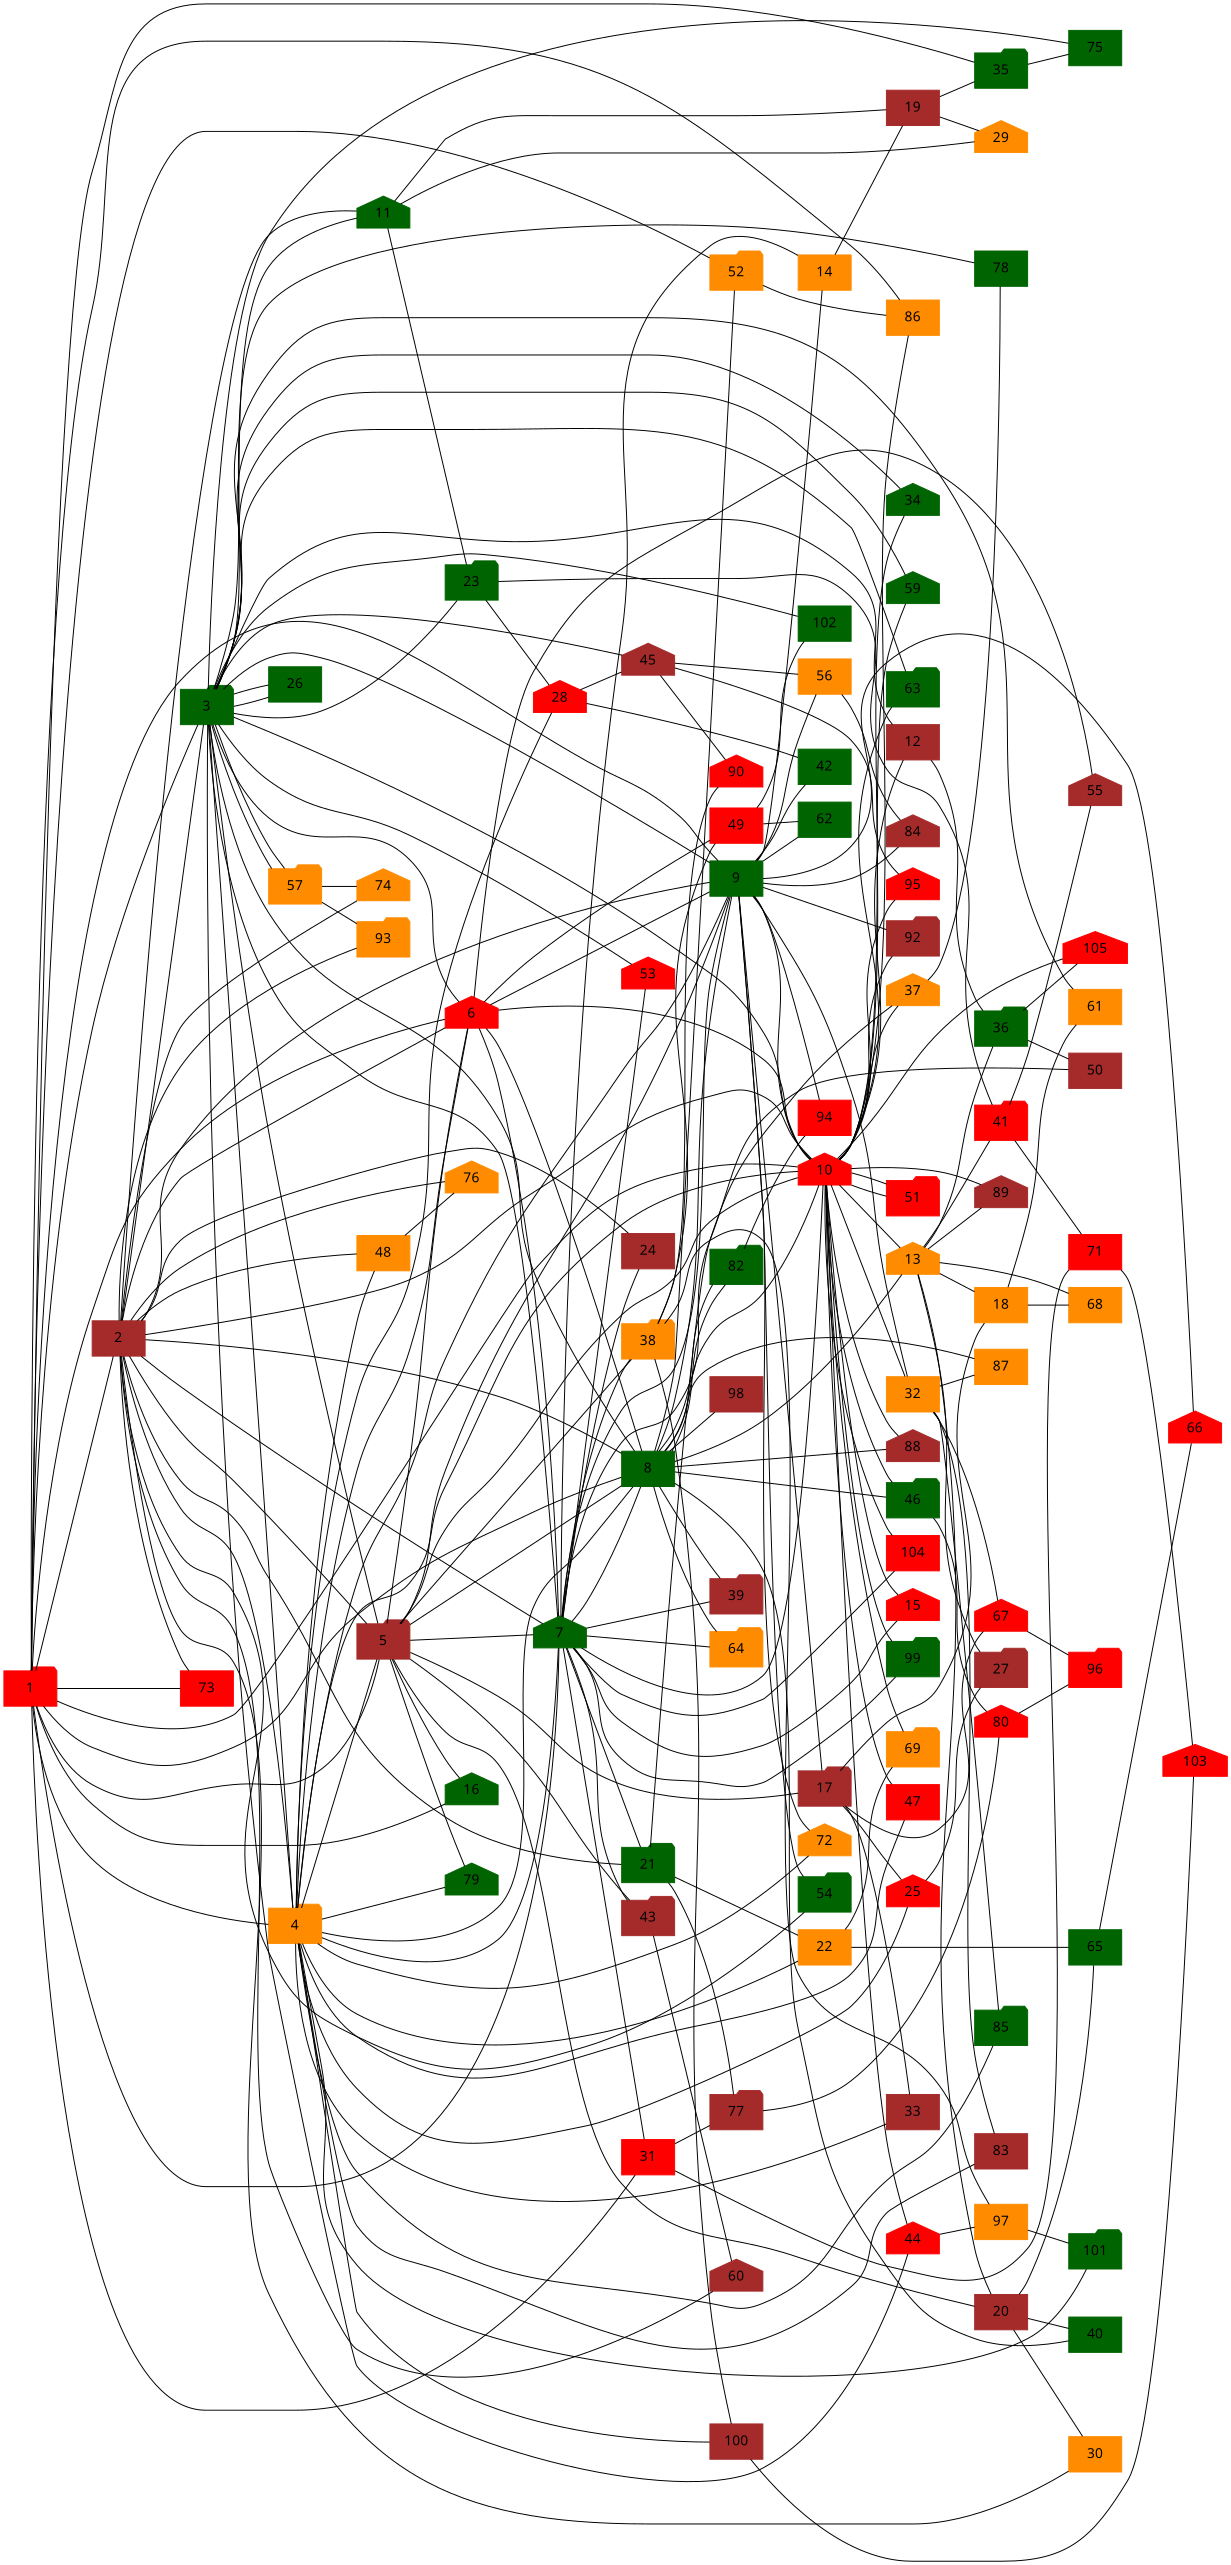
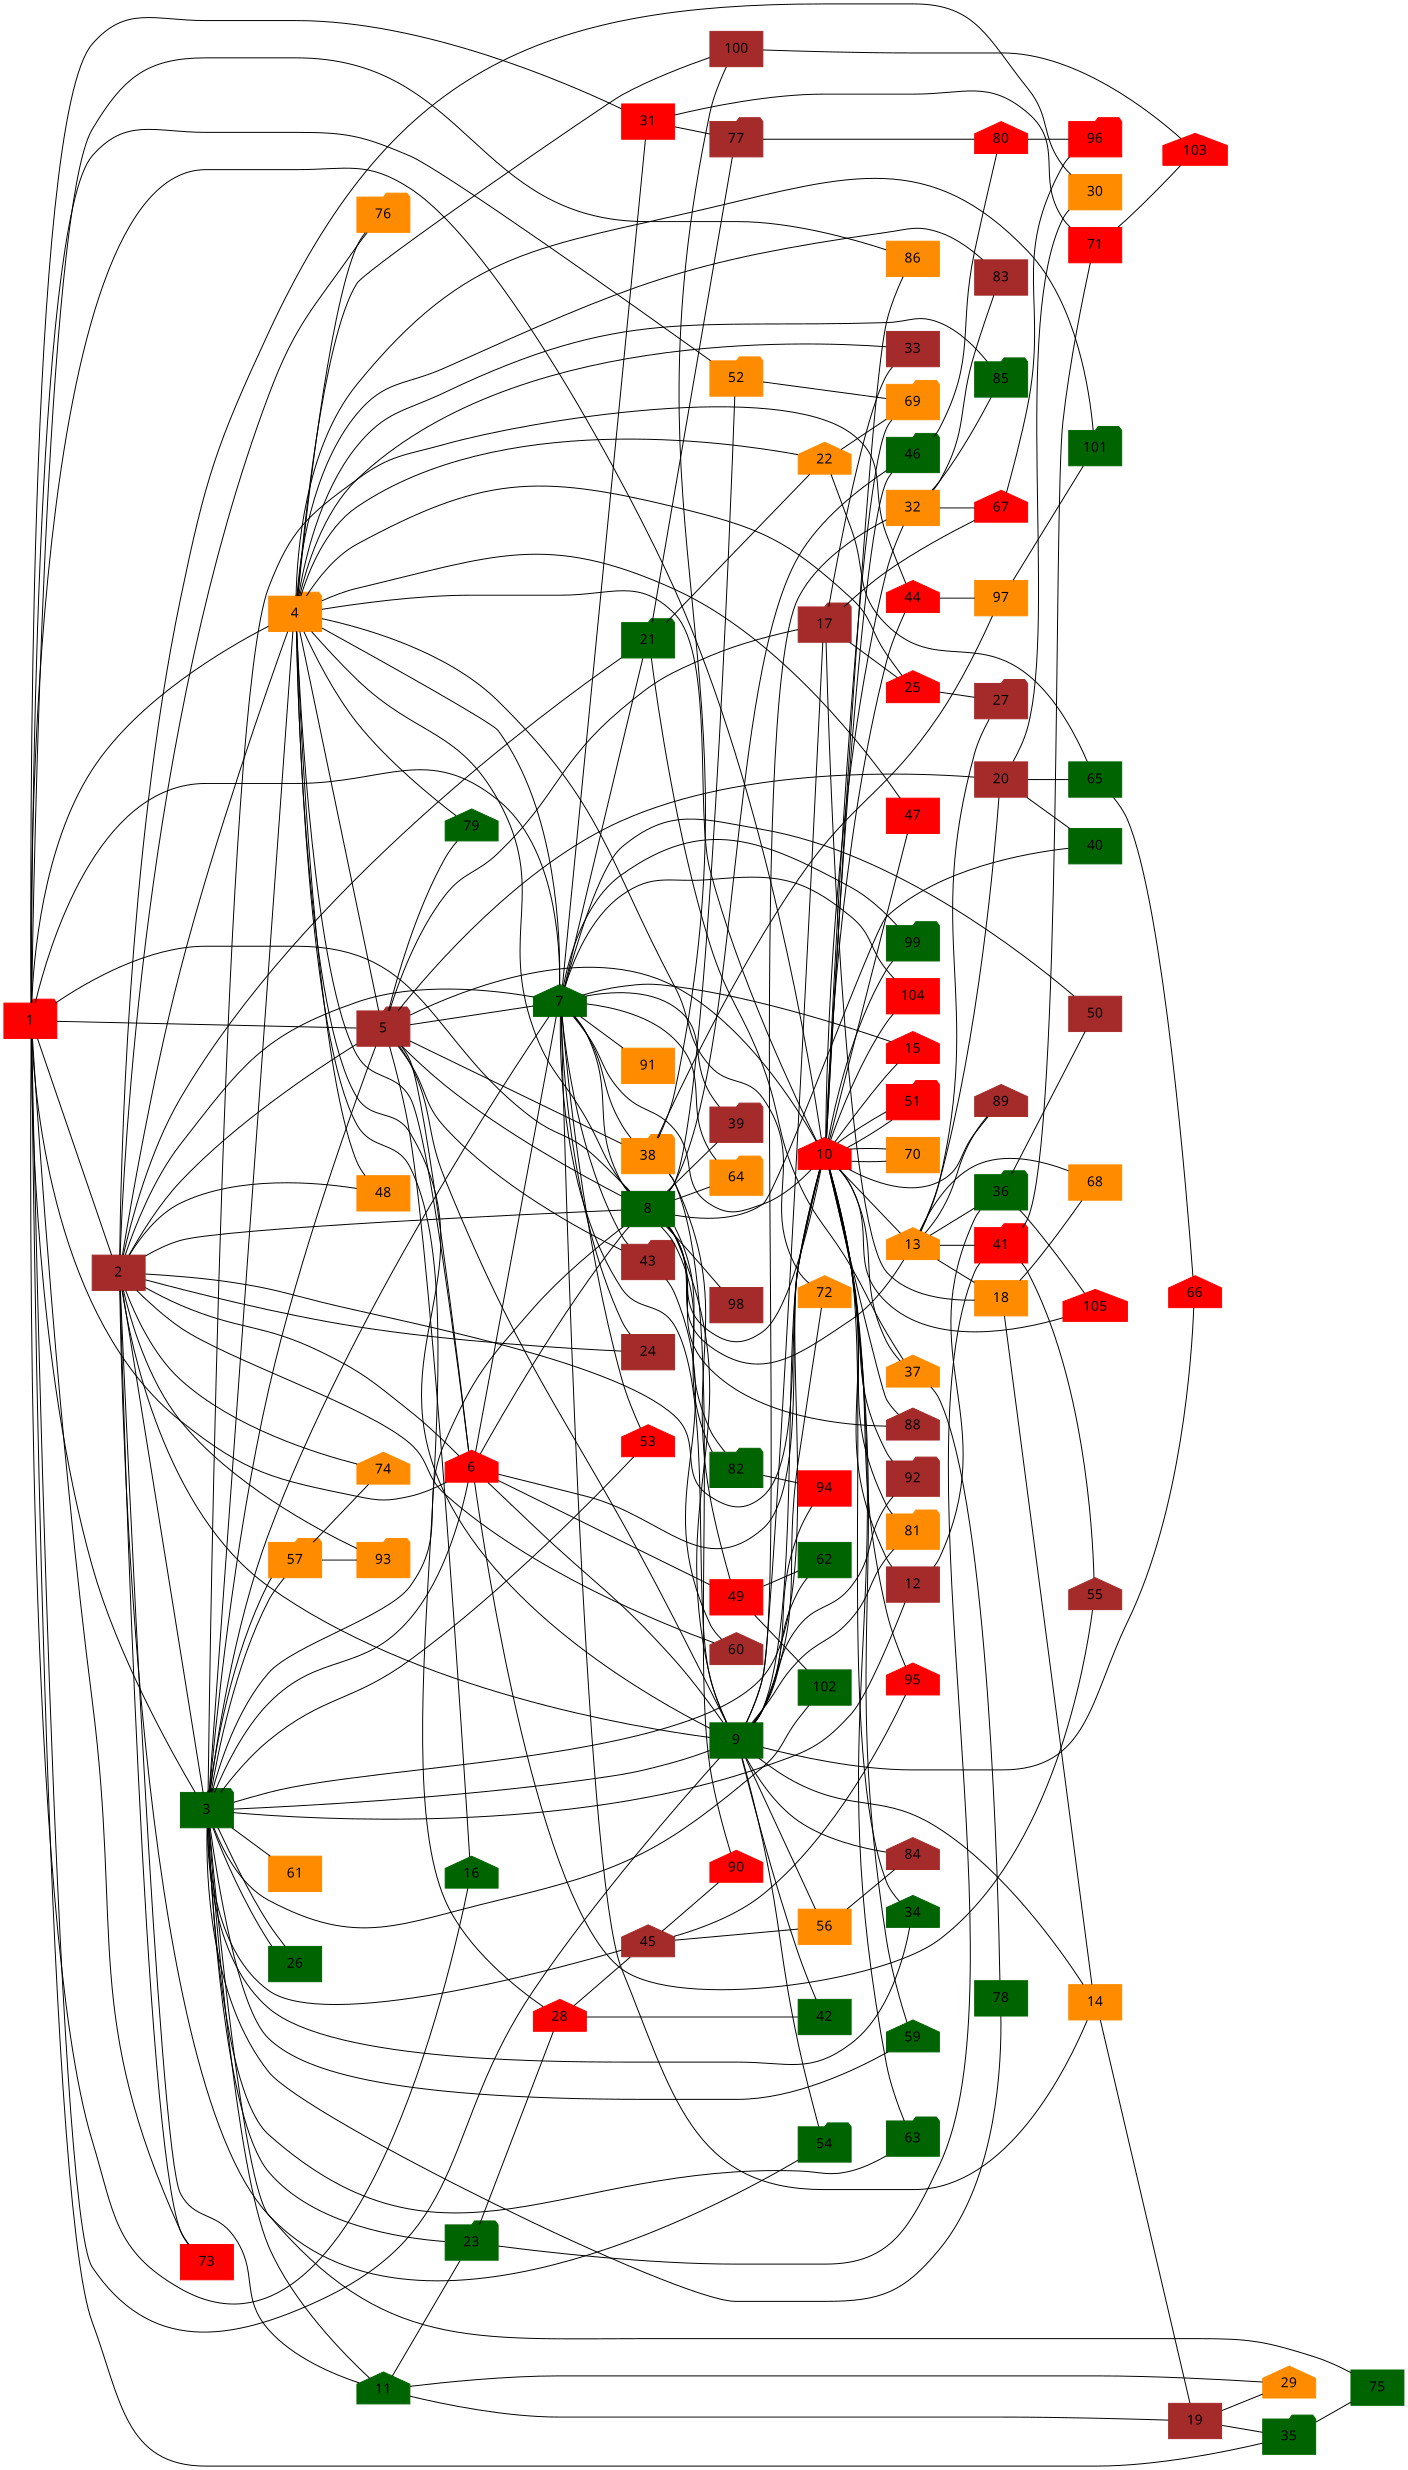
(830, 307) -> (825, 390)
none -> (648, 1066)
(1038, 1154) -> (1048, 1650)
none -> (913, 1155)
(472, 1179) -> (383, 215)
(429, 1214) -> (320, 411)
(1001, 1367) -> none
none -> (913, 1532)
(825, 1947) -> (825, 460)
